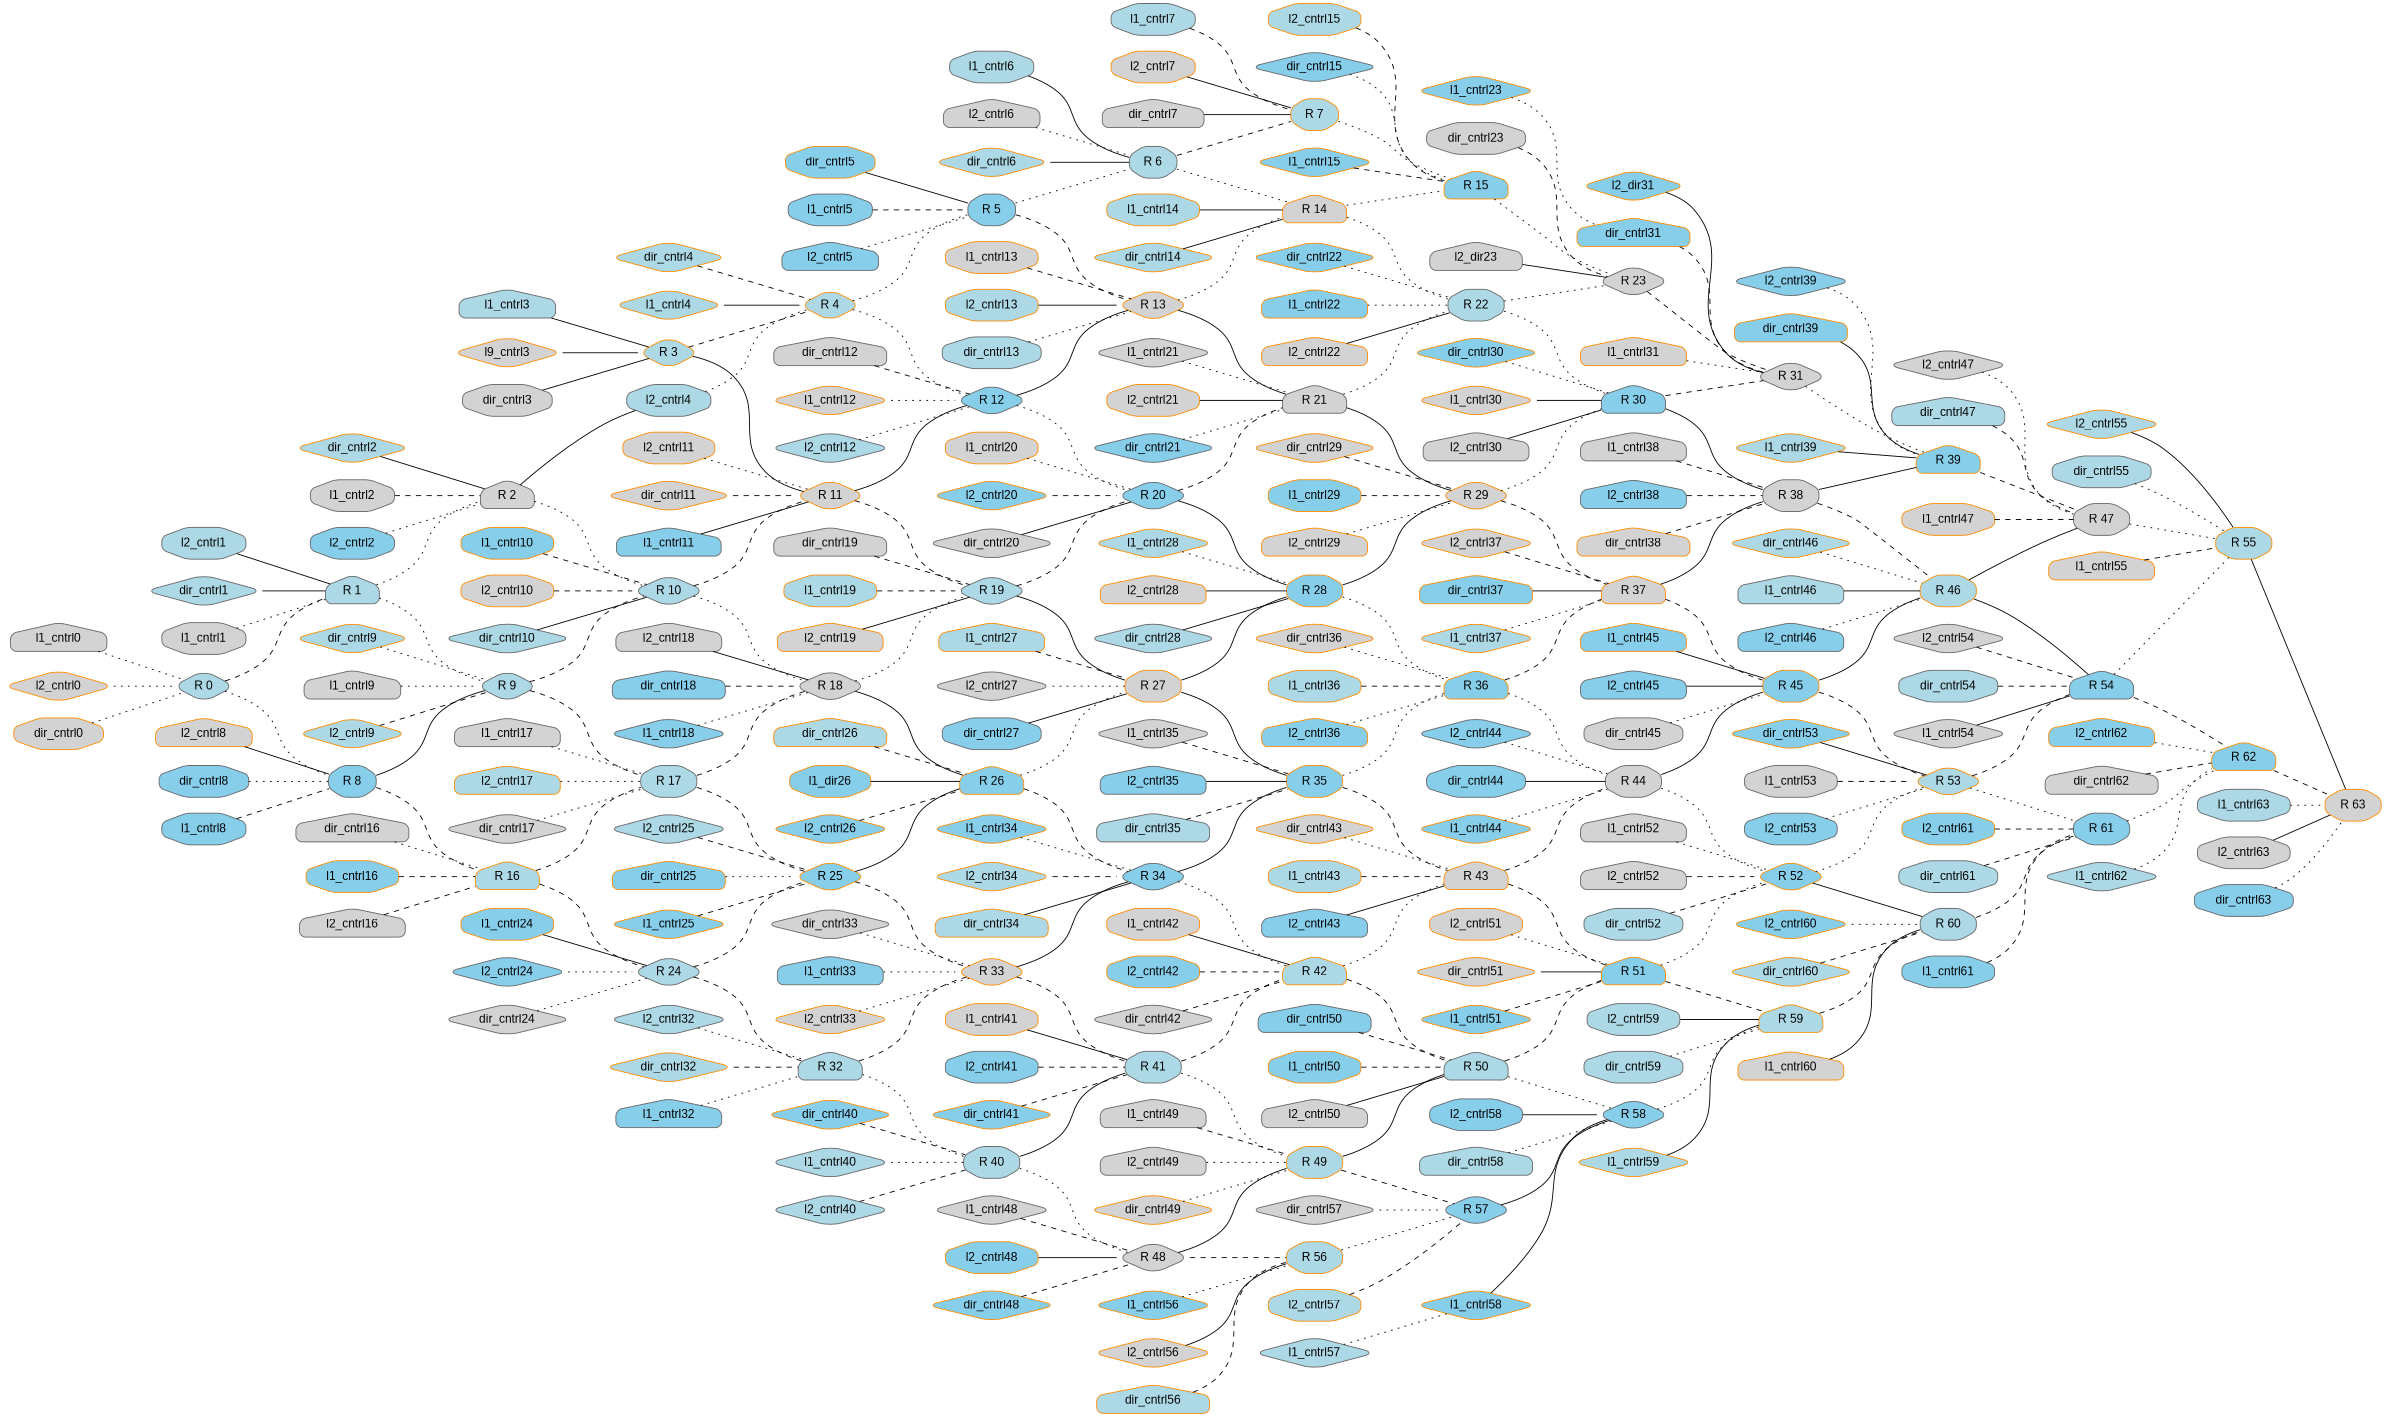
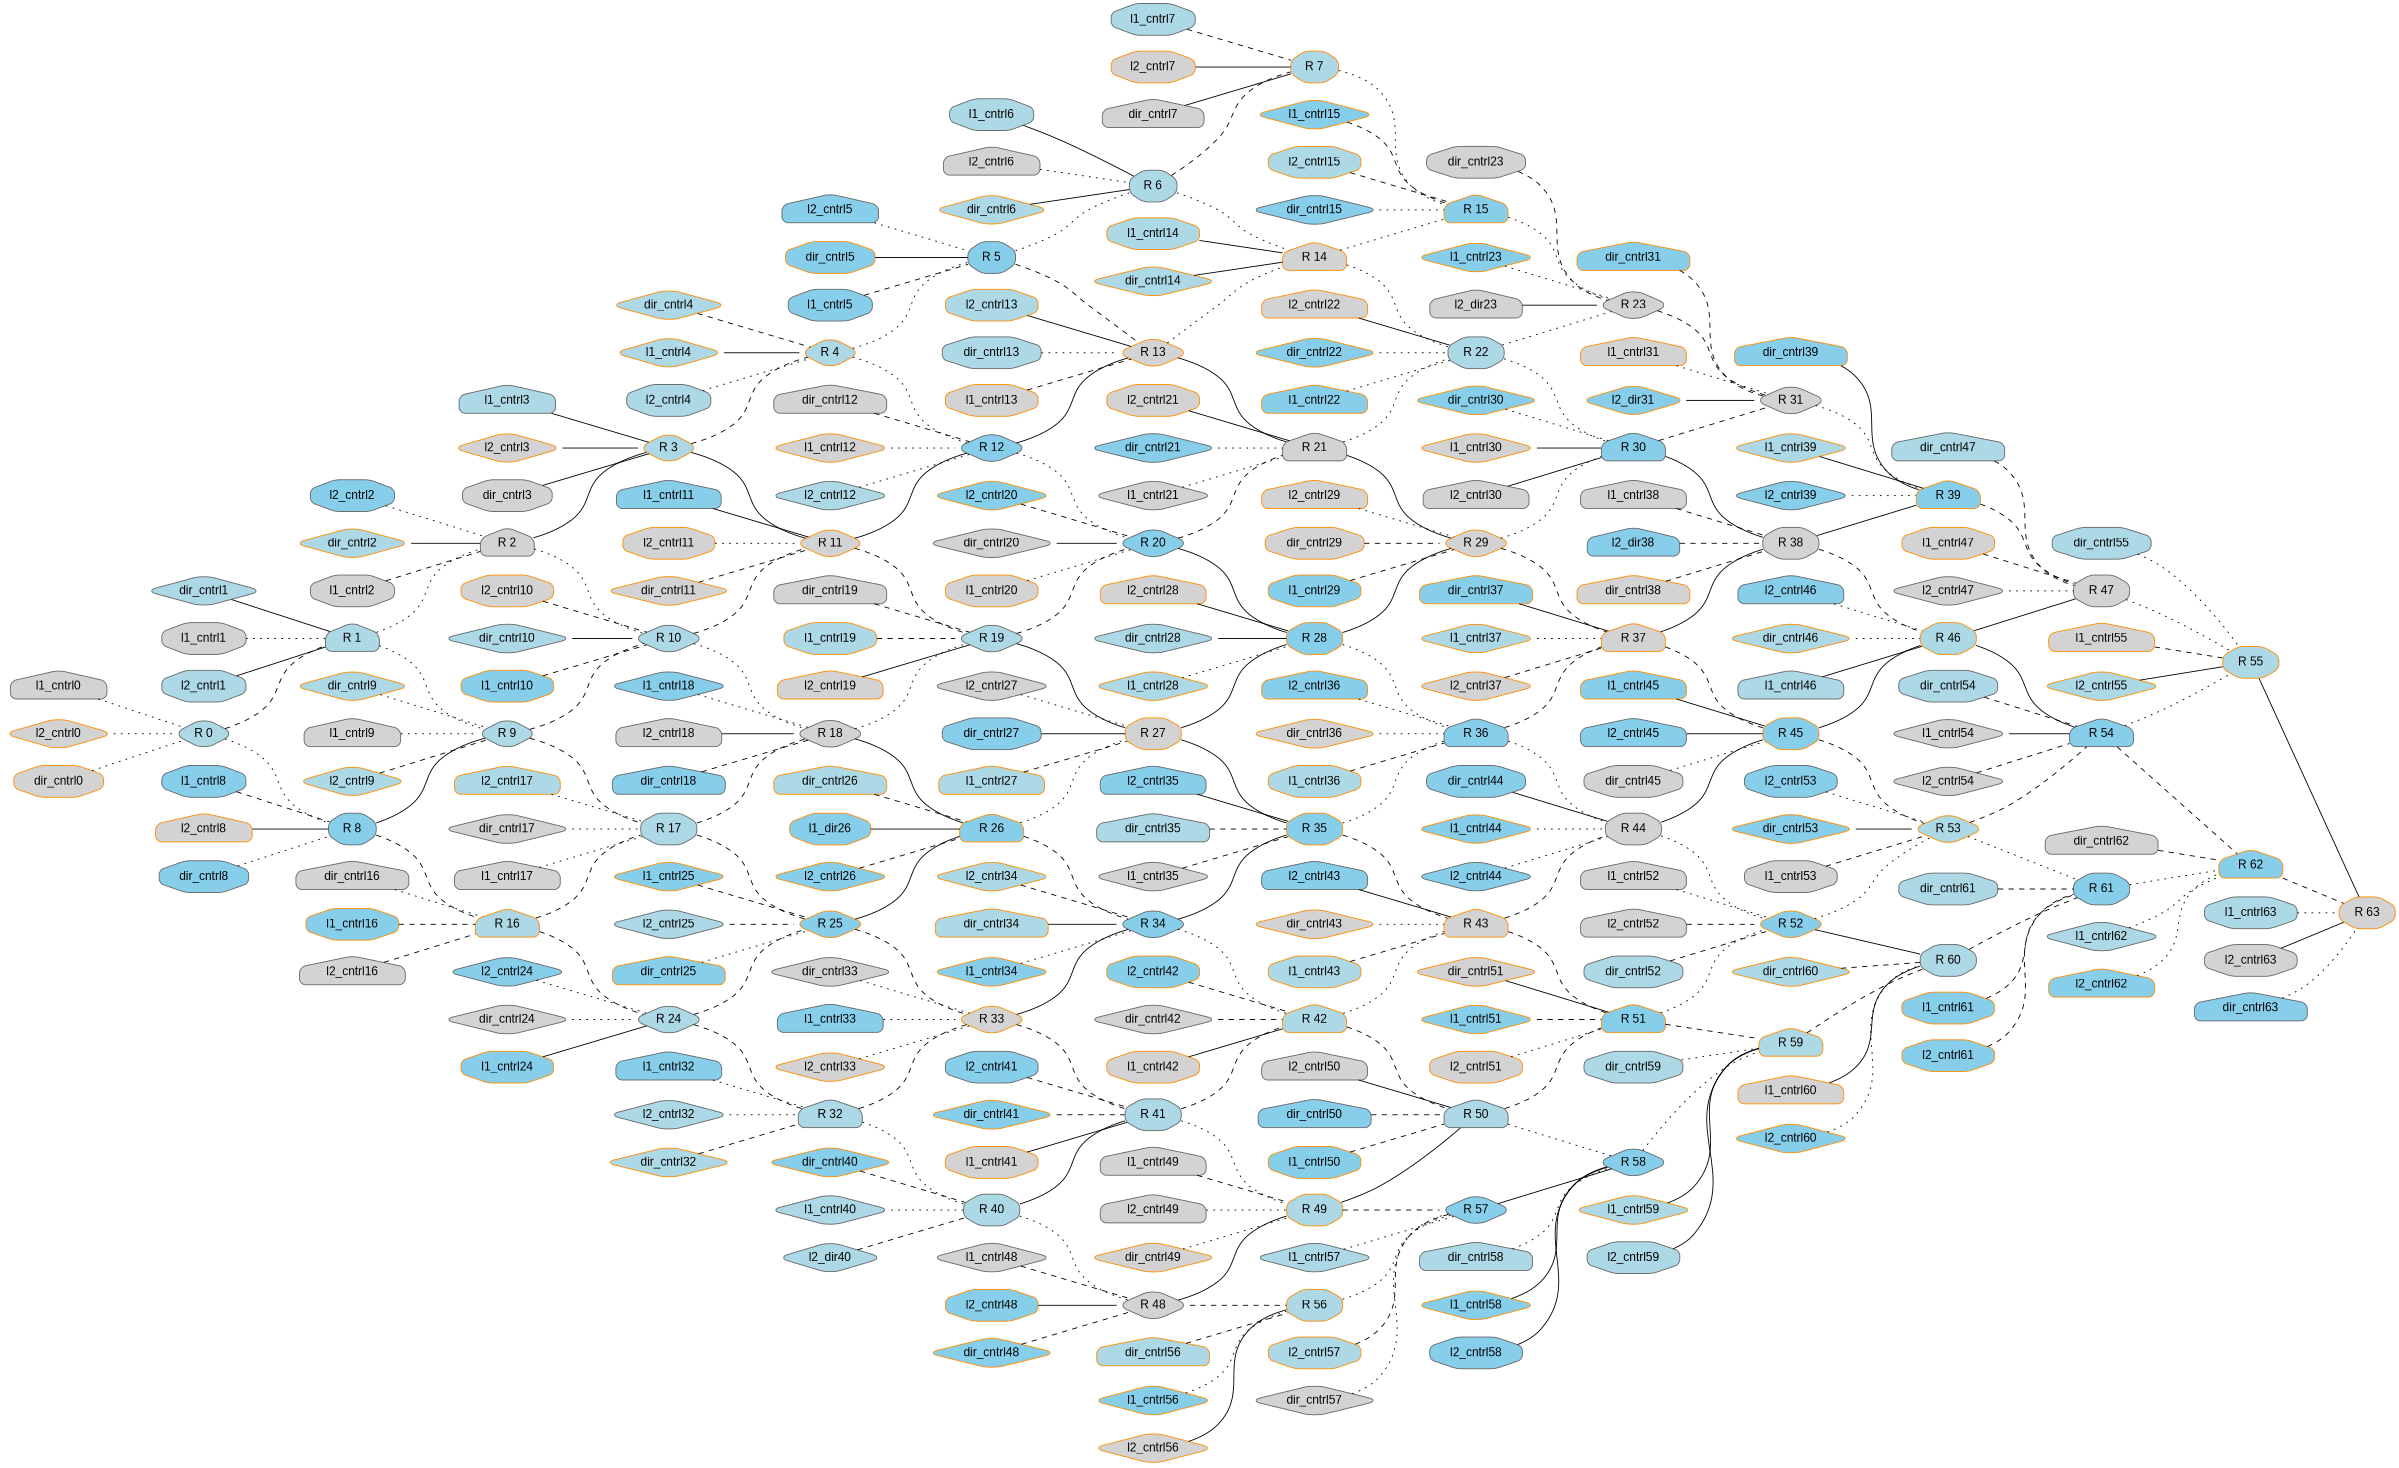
(1557, 159) -> (1558, 282)
(507, 353) -> (507, 448)
(575, 442) -> (589, 494)
(1315, 448) -> (1315, 543)
(1633, 496) -> (1633, 543)
(1476, 686) -> (1476, 734)
(2244, 900) -> (2251, 1008)
(1948, 972) -> (1948, 1008)
(830, 1210) -> (830, 1258)
(1395, 1329) -> (1399, 1233)
